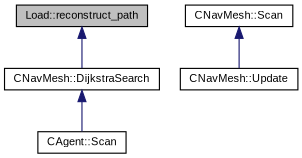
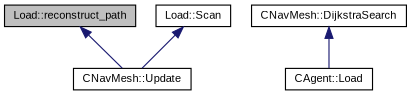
(239, 16) -> (193, 16)
(82, 53) -> (105, 52)
(82, 142) -> (329, 79)
